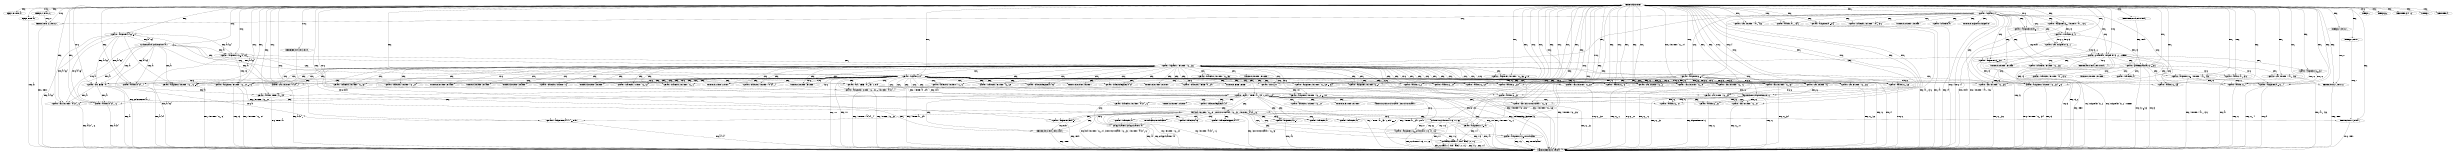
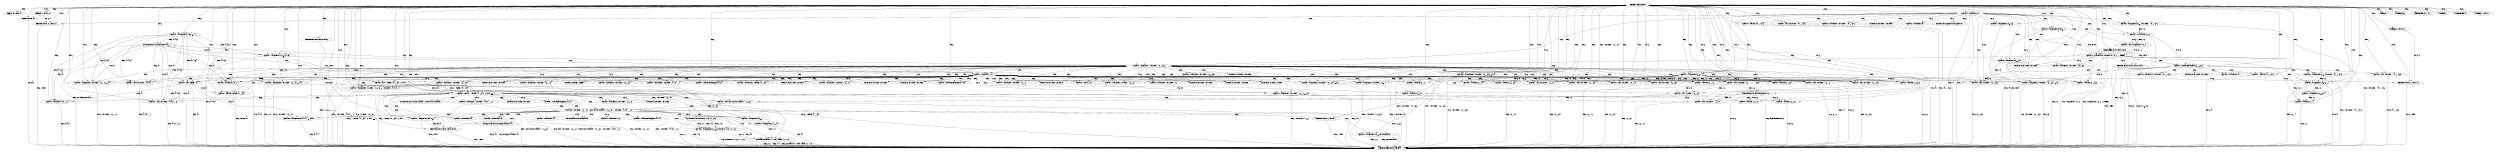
(2352, 80) -> none
(2307, 82) -> (2315, 88)
